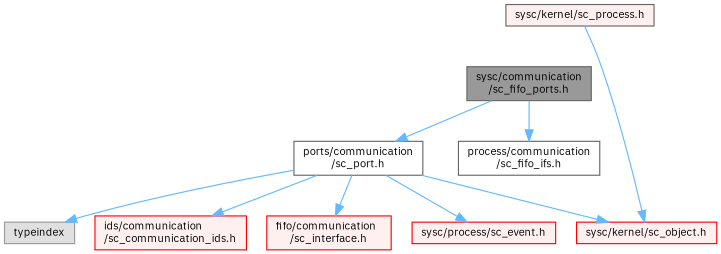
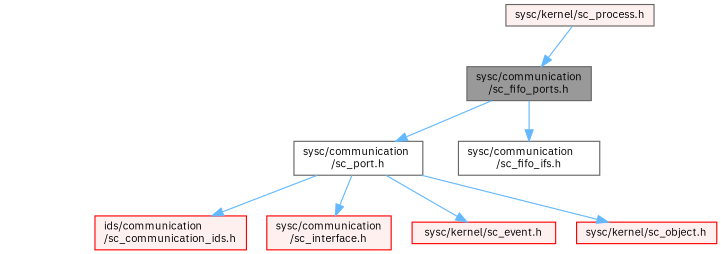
(617, 117) -> (560, 42)
(358, 158) -> (358, 158)
(529, 158) -> (529, 158)
(40, 233) -> none
(329, 233) -> (329, 233)
(484, 233) -> (484, 233)
